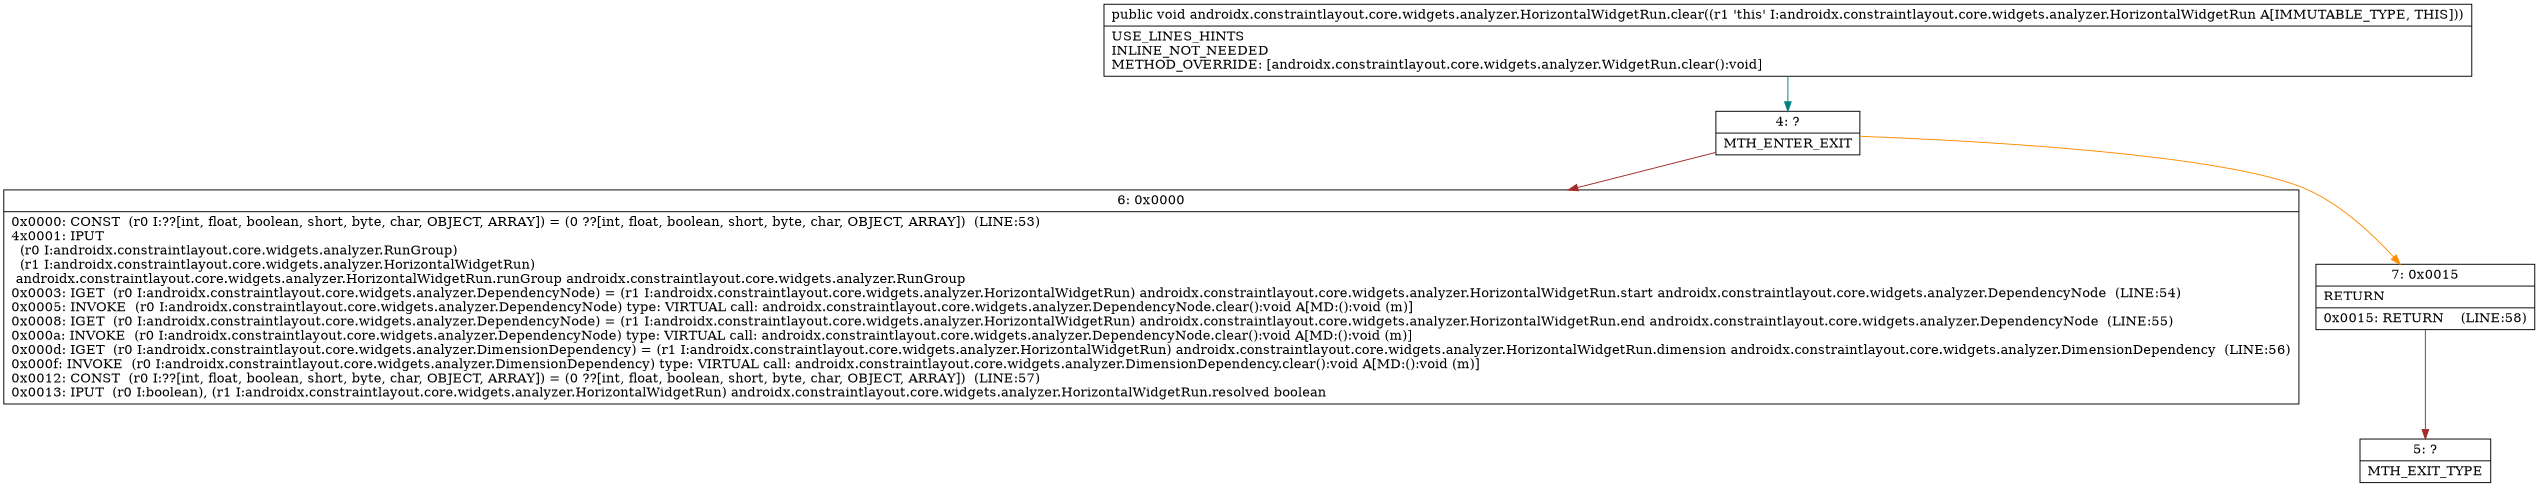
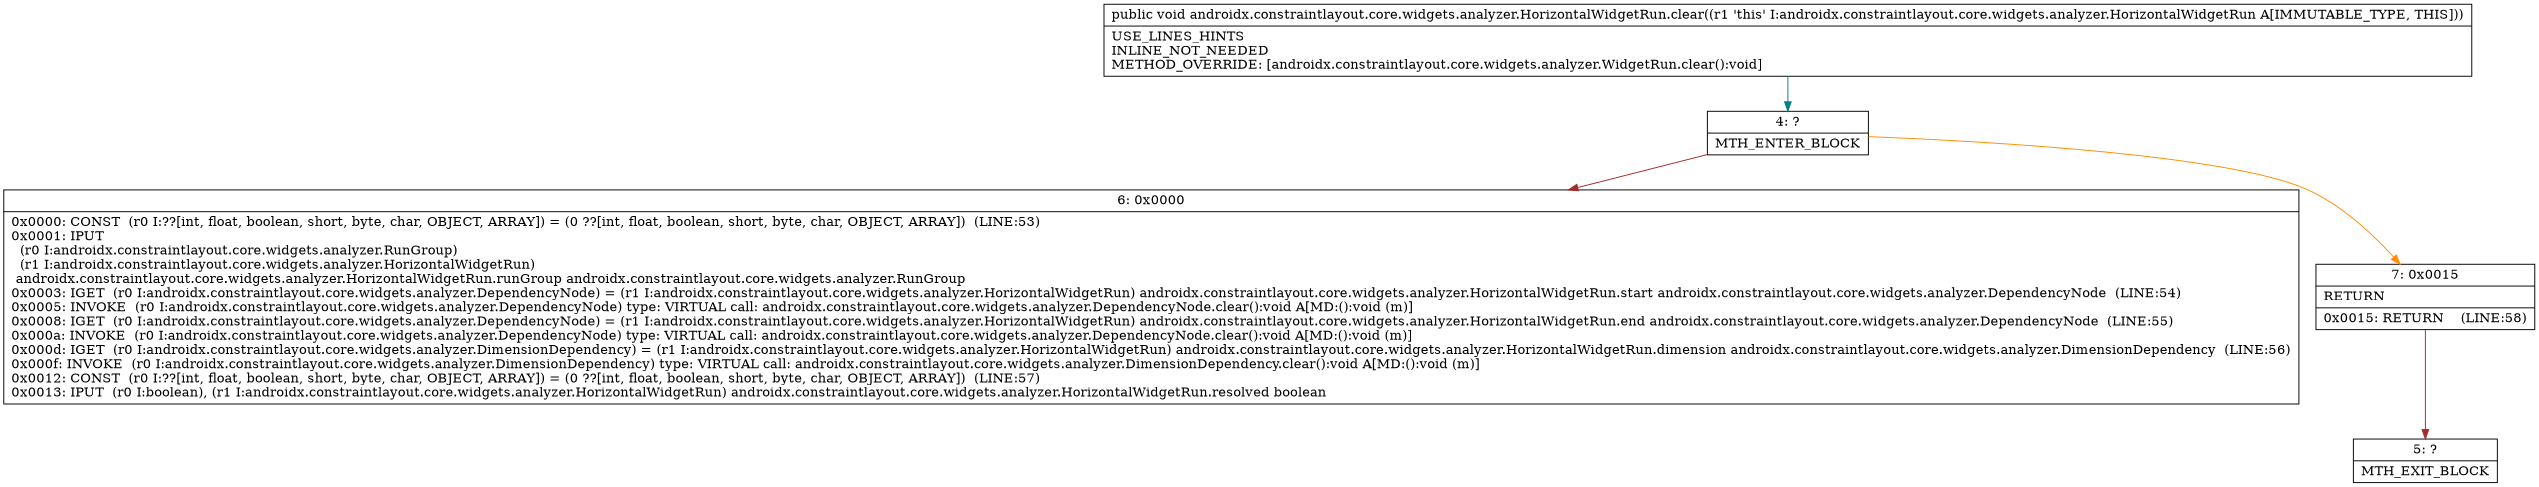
(1788, 144) -> (1788, 144)
(62, 236) -> (62, 236)
(2425, 471) -> (2425, 471)
